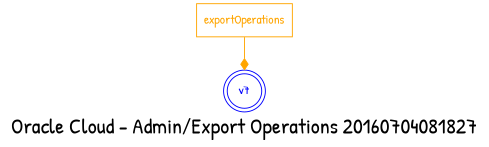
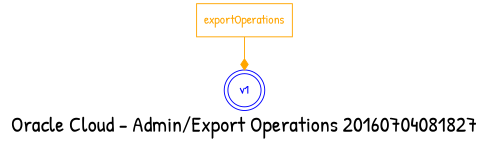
(244, 91) -> (244, 90)
